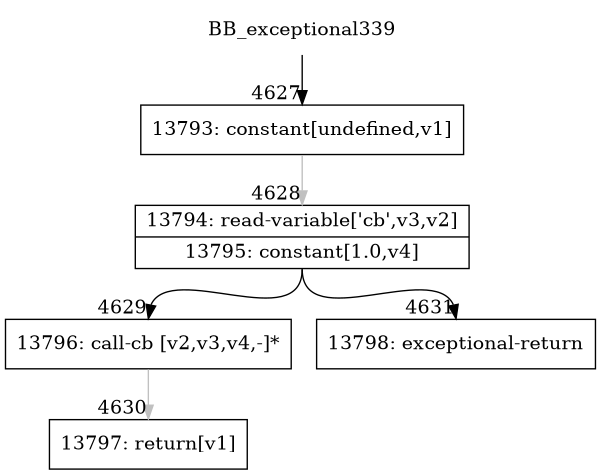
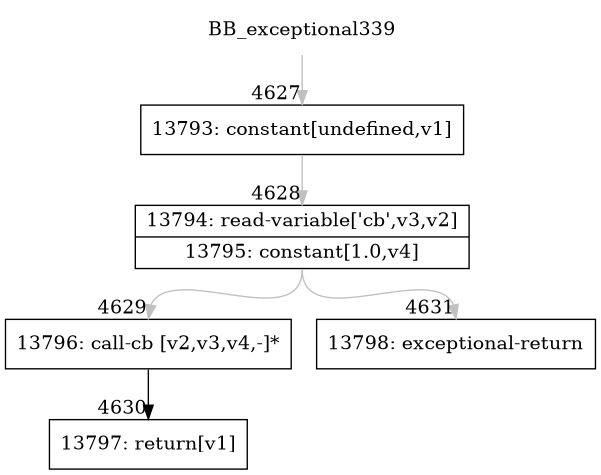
(302, 73) -> (302, 73)
(232, 295) -> (232, 295)
(372, 295) -> (372, 295)
(148, 387) -> (148, 387)
